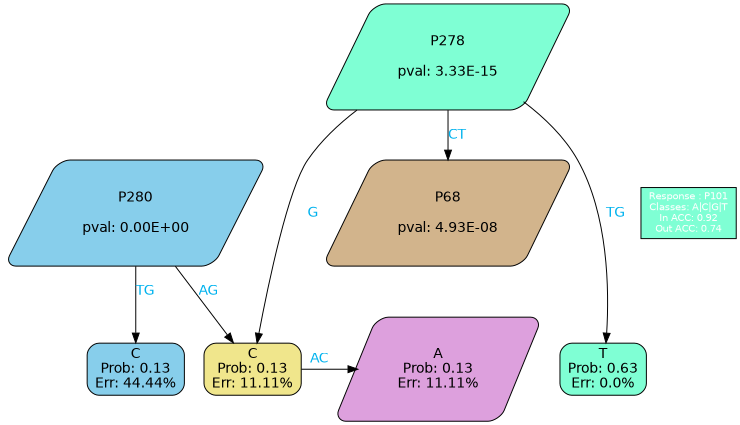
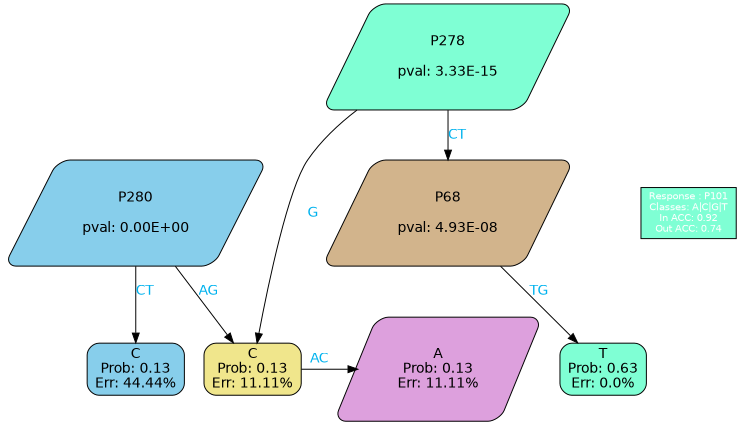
(596, 205) -> (536, 301)
(145, 291) -> (145, 291)
